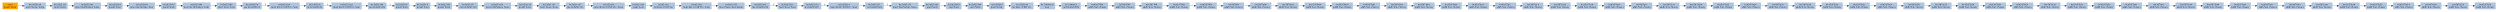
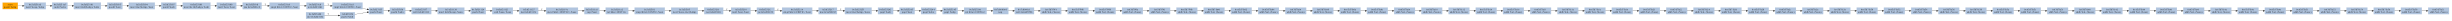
(364, 6) -> (365, 9)
